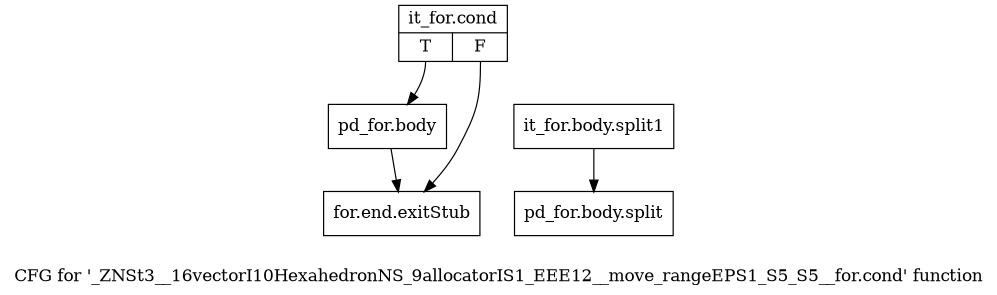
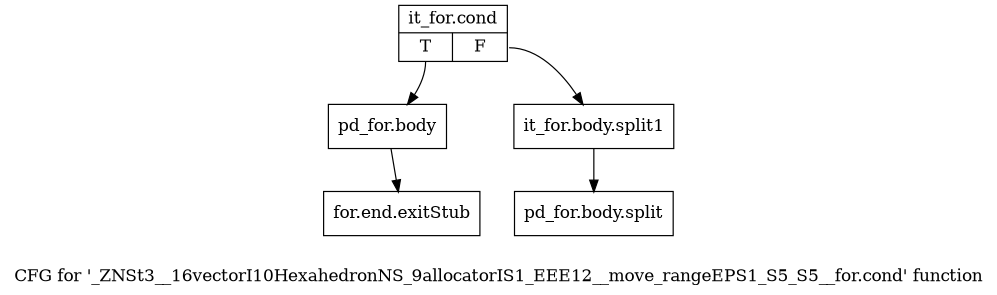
(469, 127) -> (548, 63)
